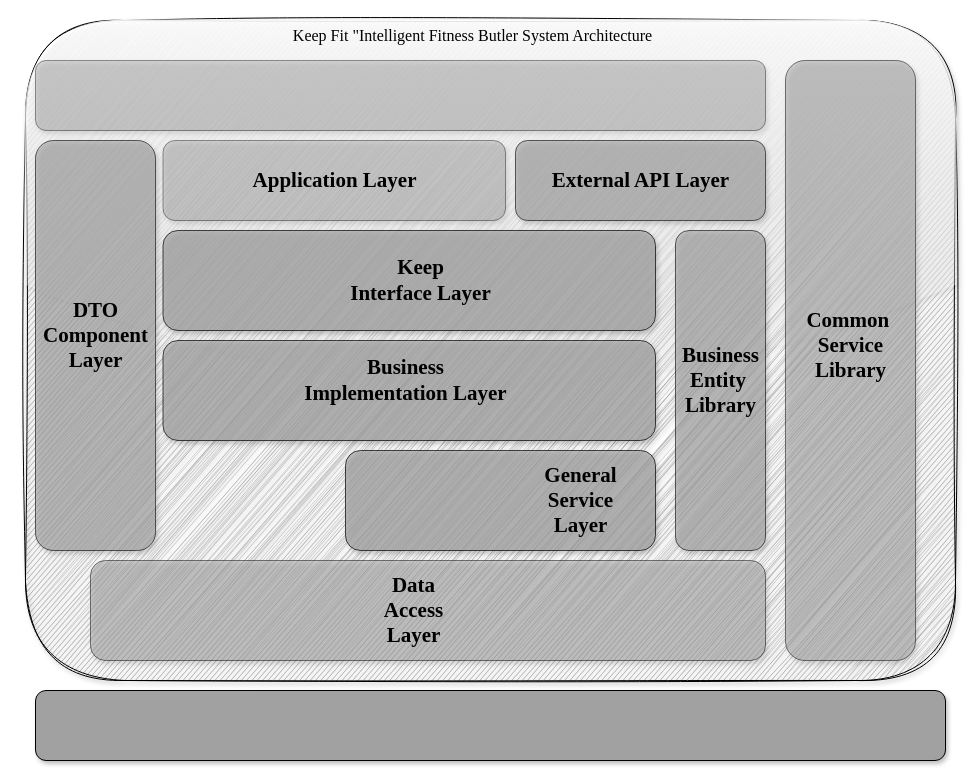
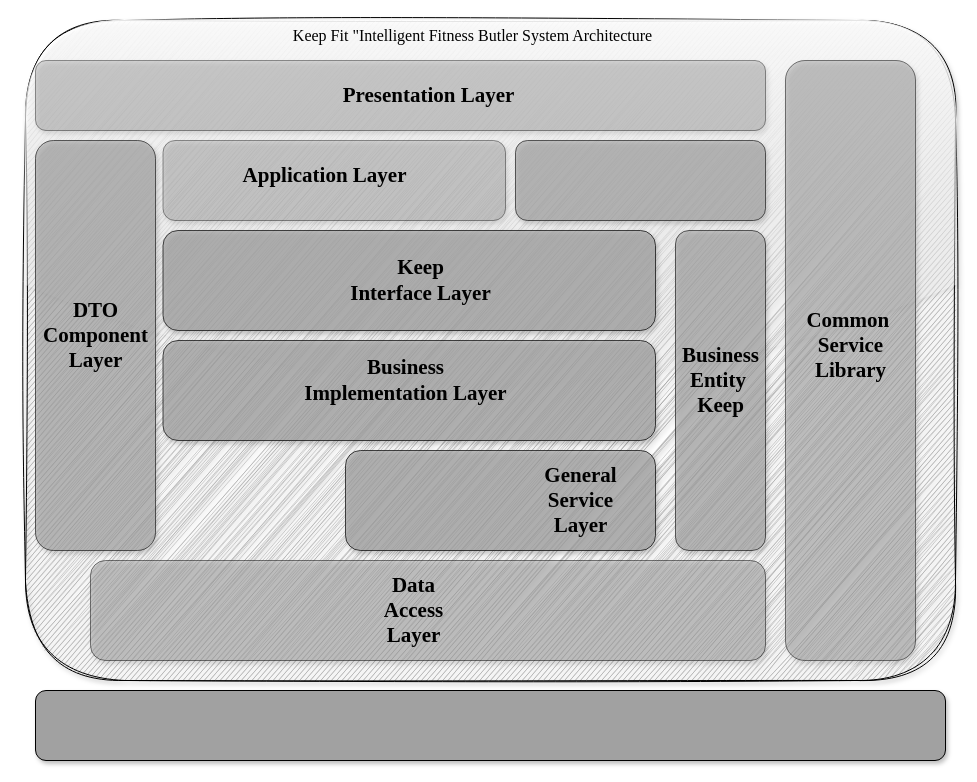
none -> (428, 96)
(334, 181) -> (324, 176)
(641, 181) -> none
(721, 381) -> (721, 381)
